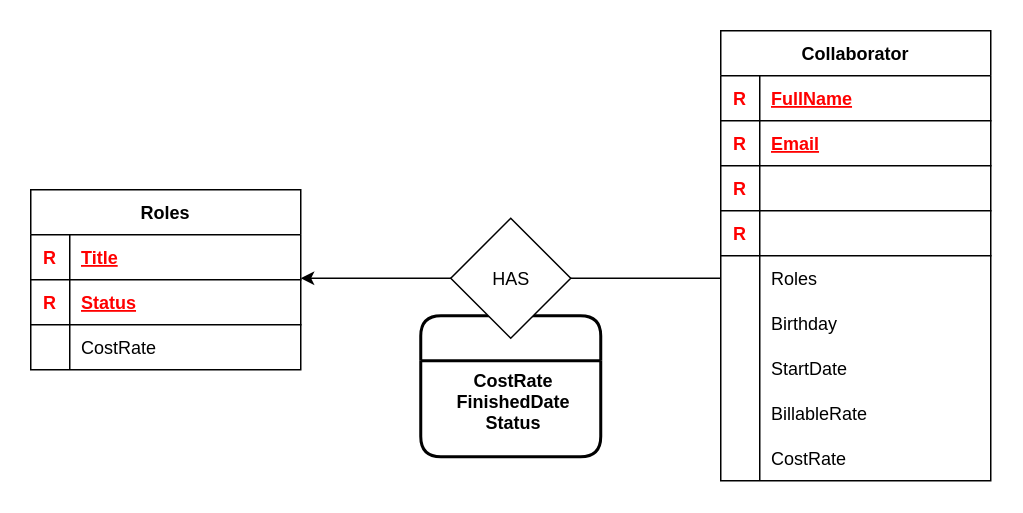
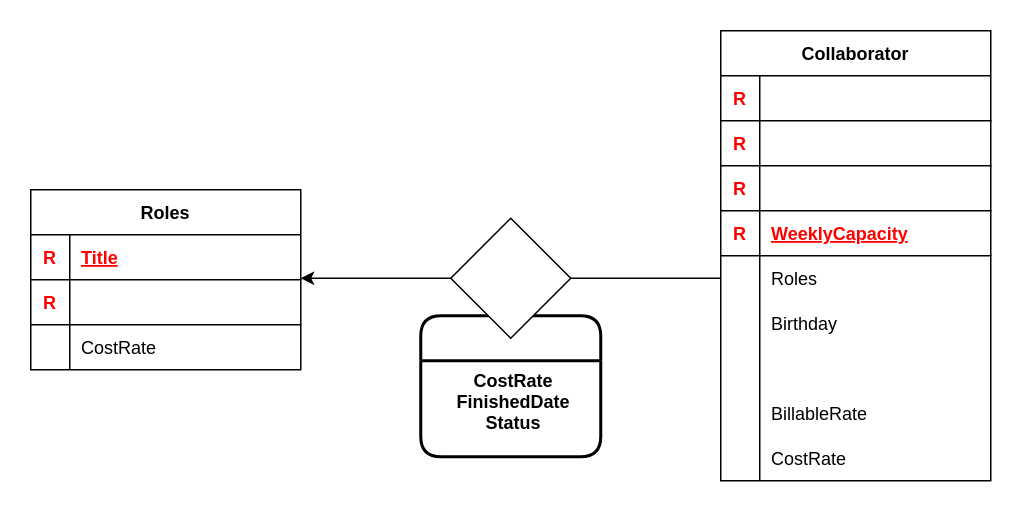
(875, 98) -> none
(875, 143) -> none
none -> (875, 233)
(511, 280) -> none
(185, 302) -> none
(875, 368) -> none
